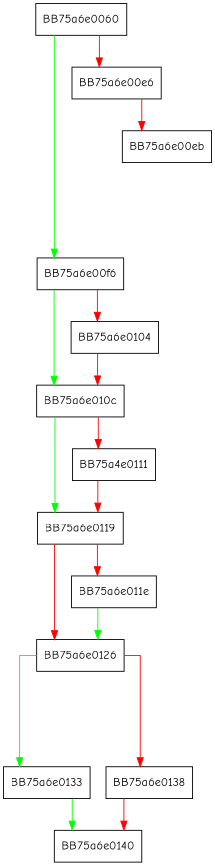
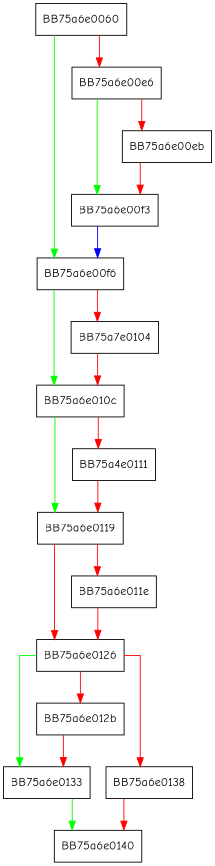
none -> (115, 210)
(115, 337) -> (115, 337)
(98, 619) -> (98, 619)
none -> (80, 719)
